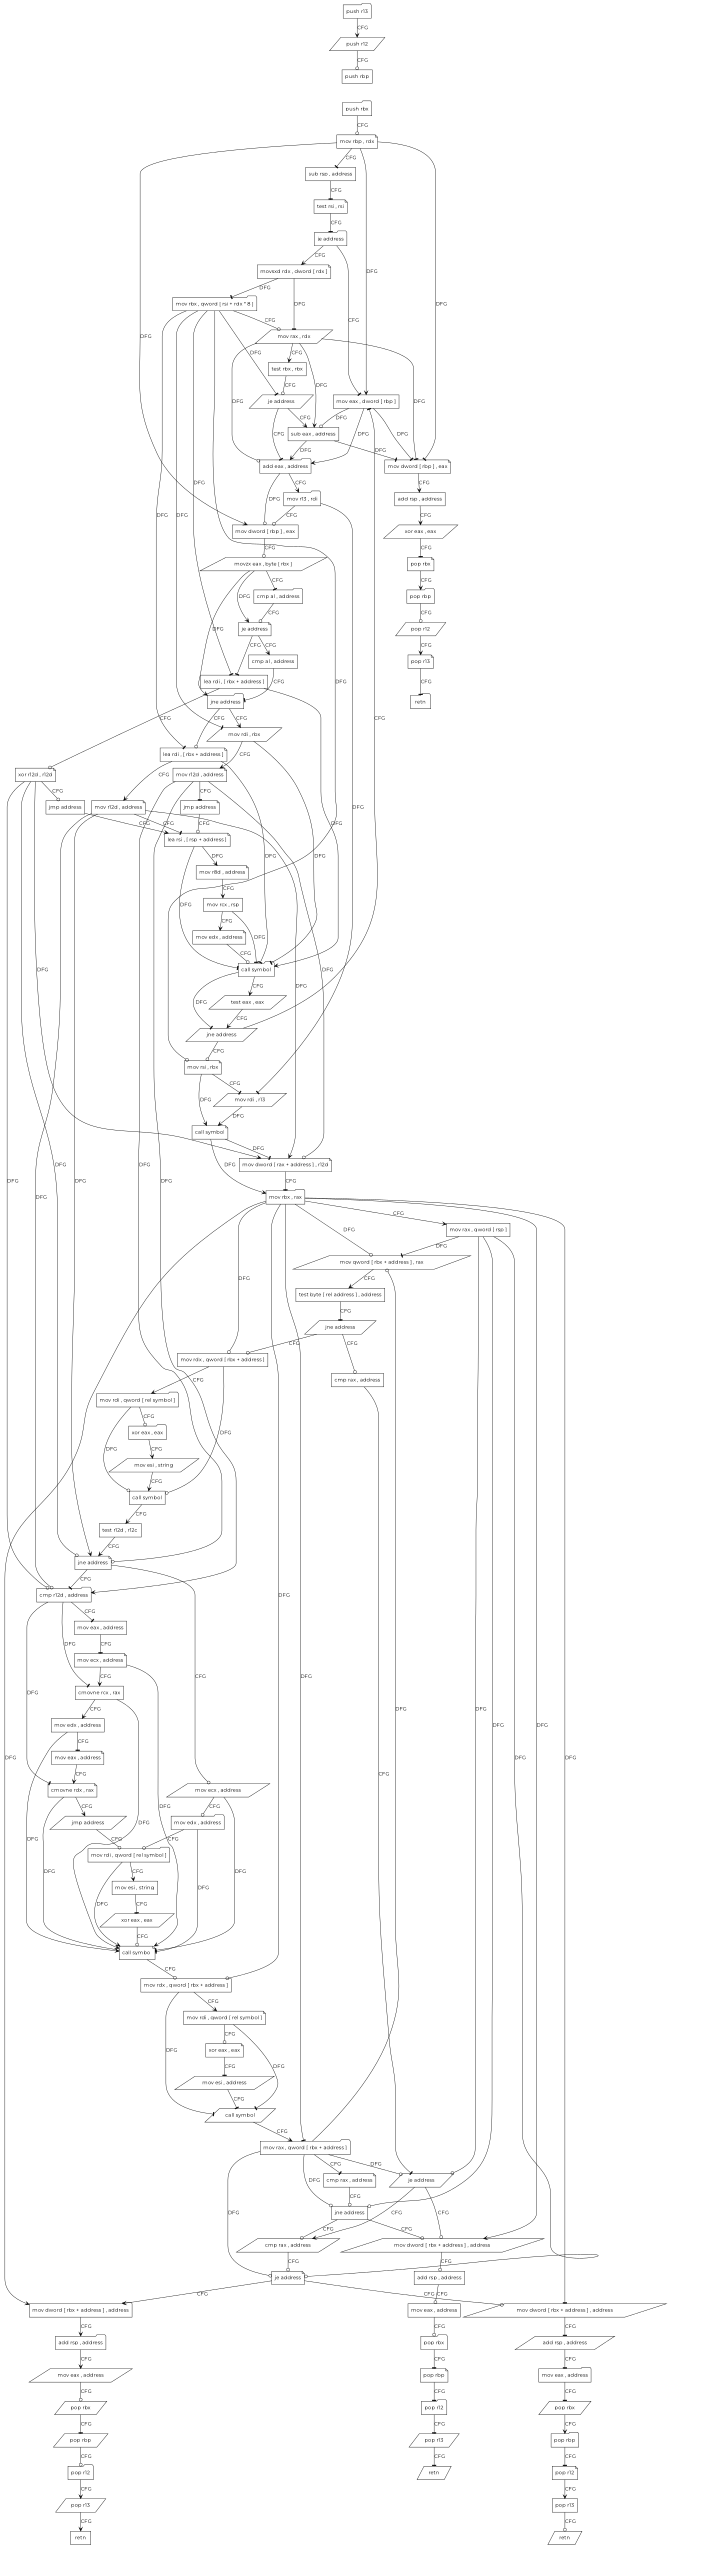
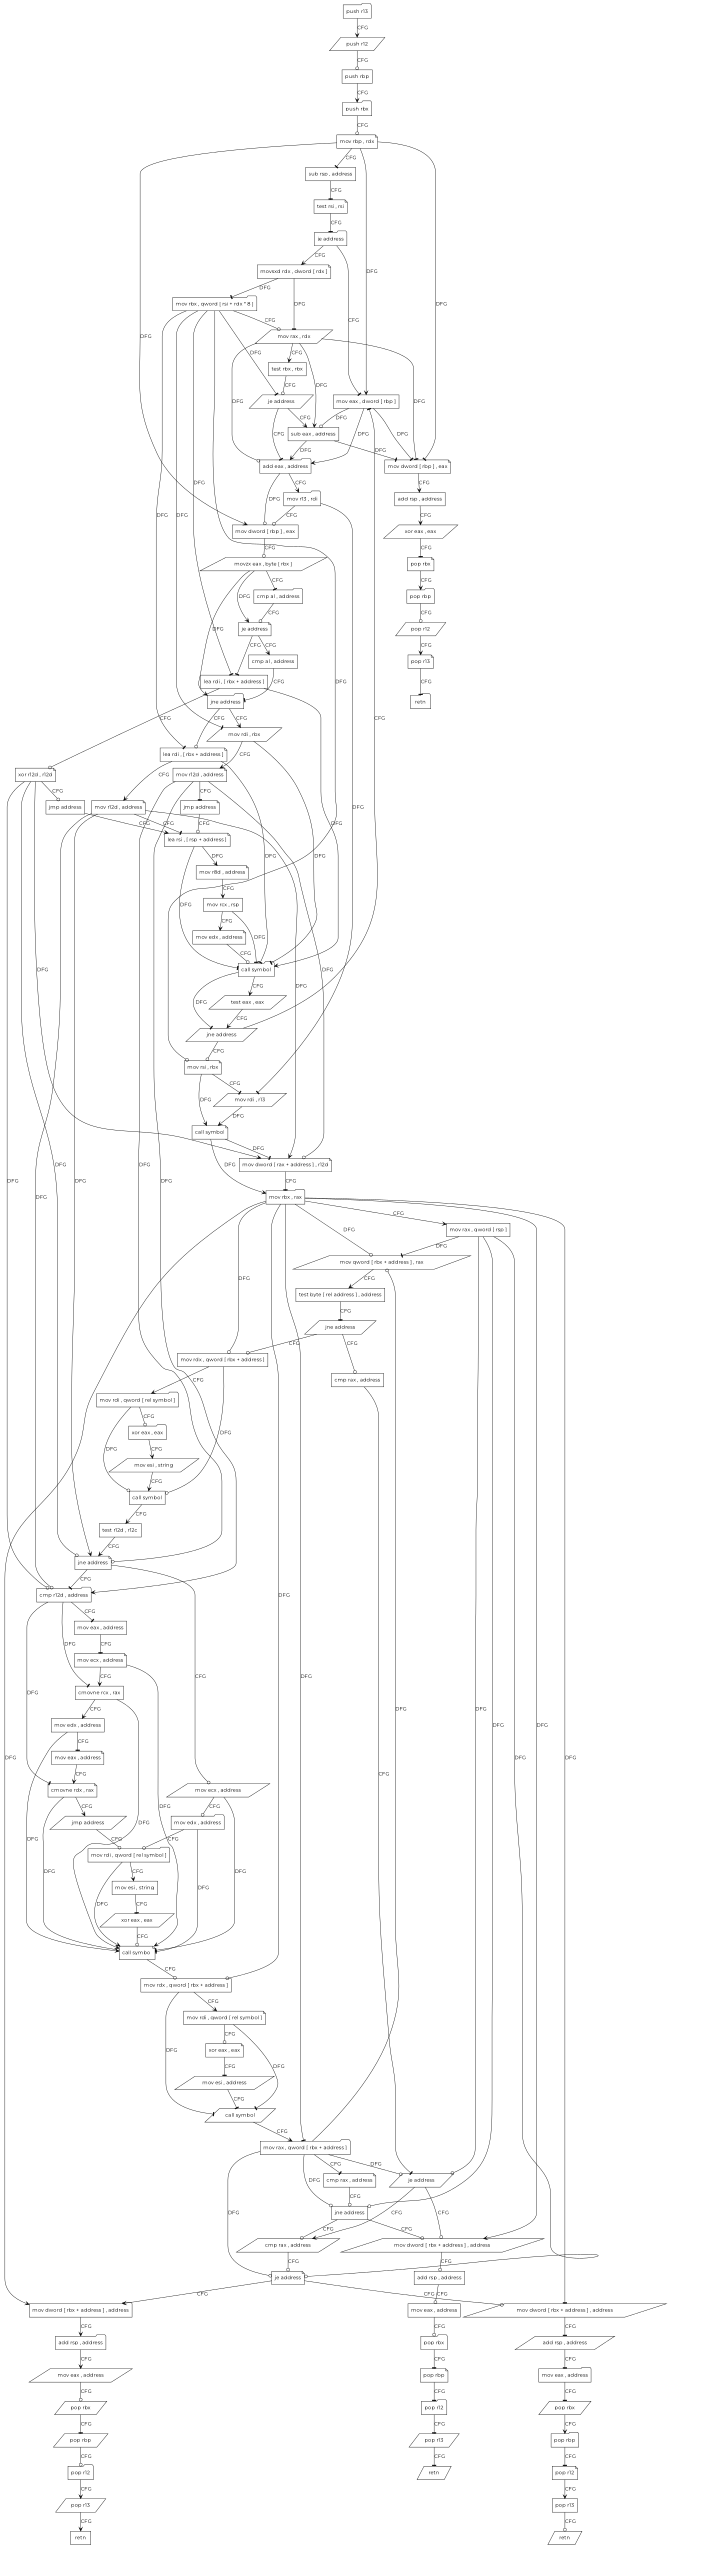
none -> (357, 91)
